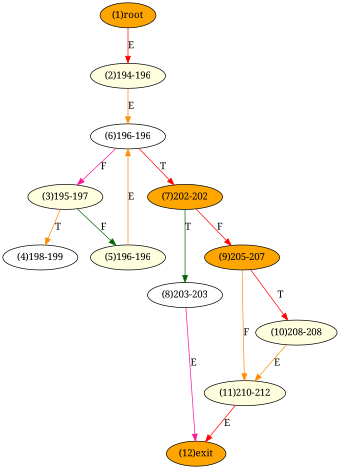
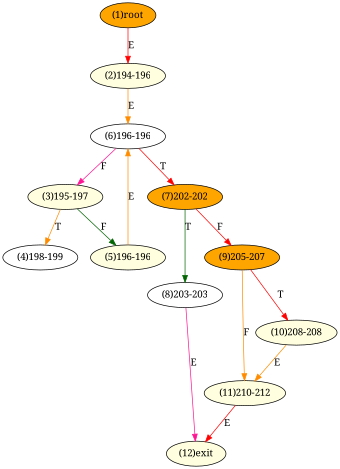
(196, 454) -> (196, 454)
